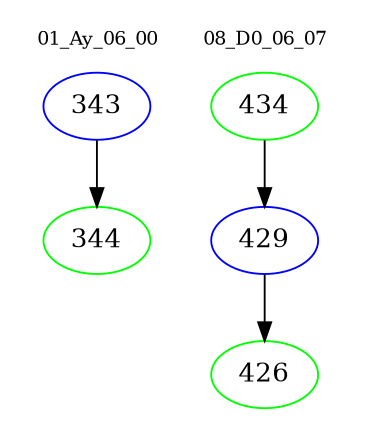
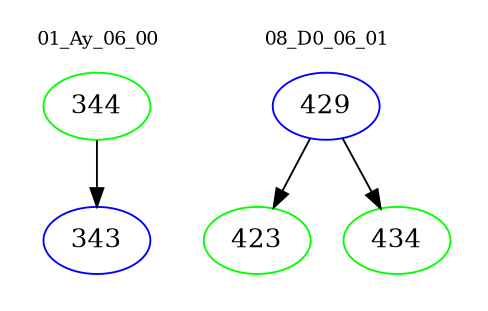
(266, 40) -> (327, 40)
(97, 164) -> (97, 164)
(265, 164) -> (357, 165)
(265, 375) -> (257, 240)
